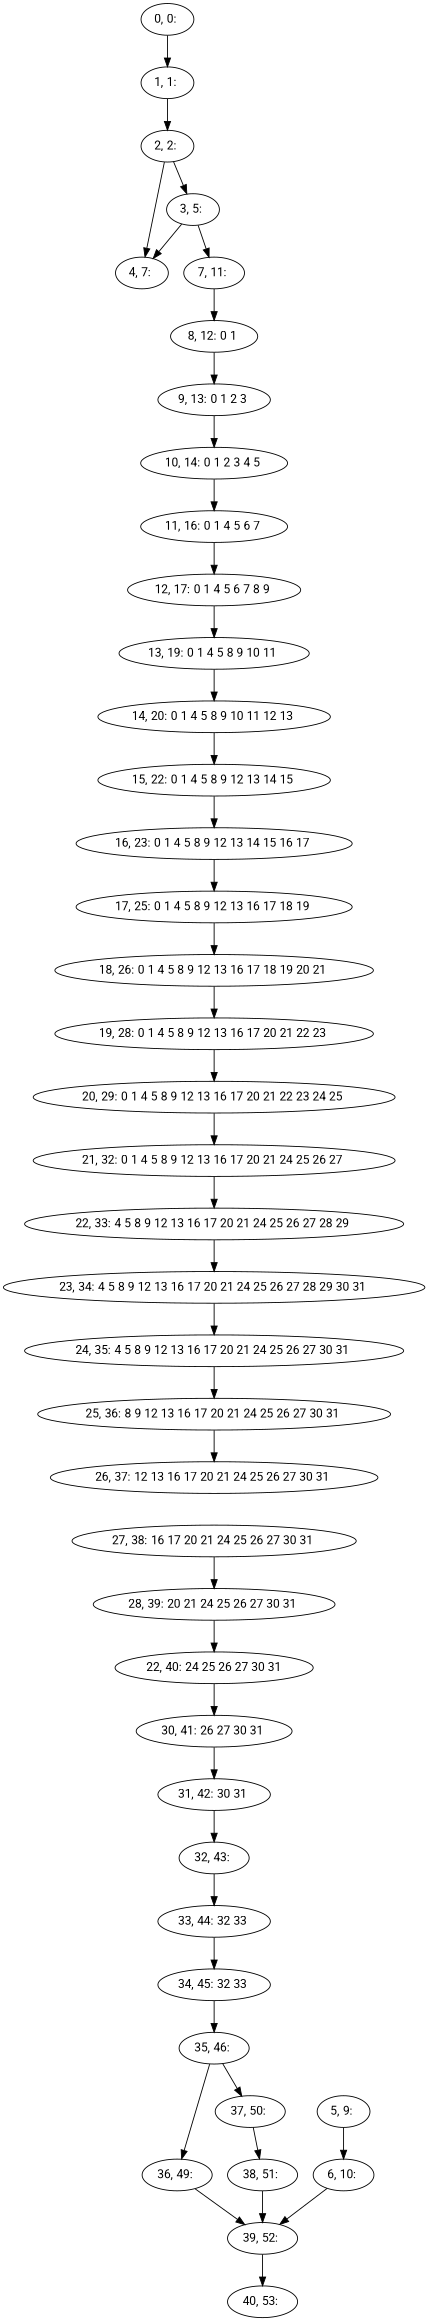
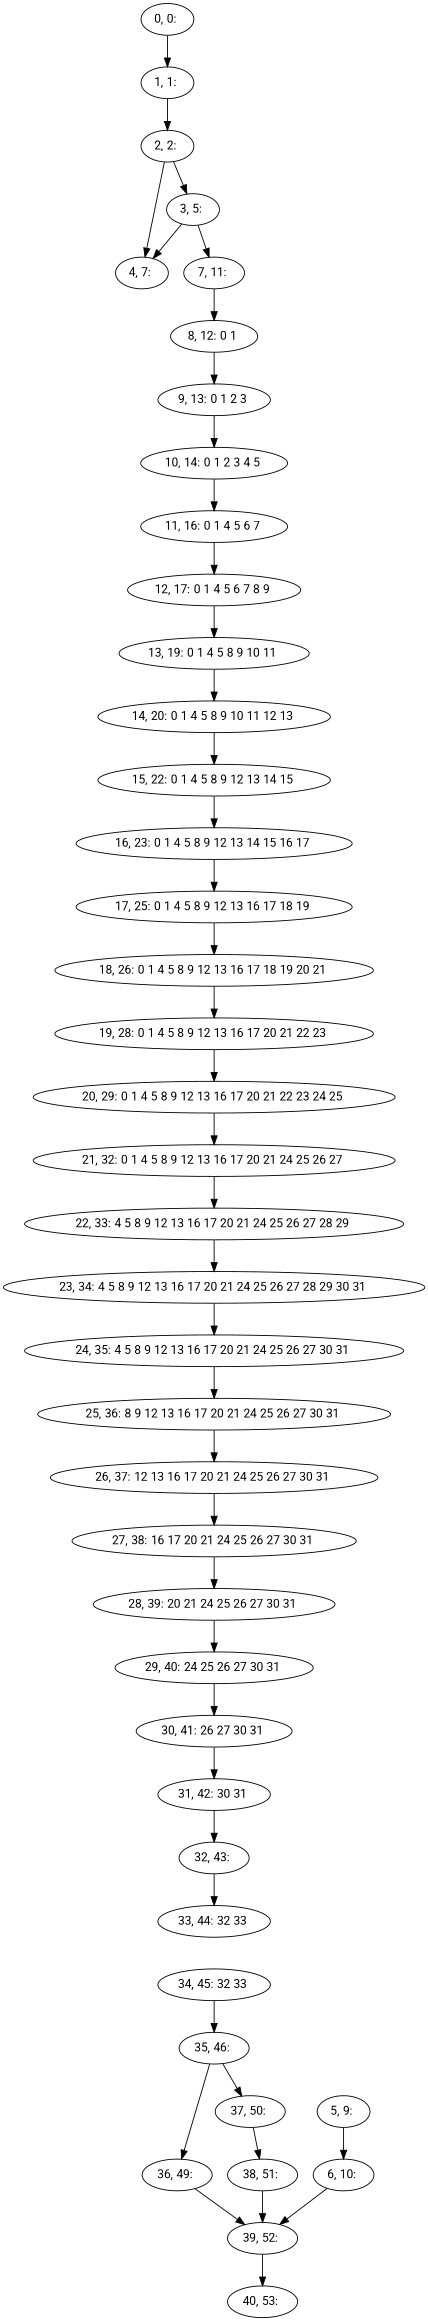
none -> (214, 1505)
(214, 1668) -> (214, 1668)
(214, 1949) -> none
